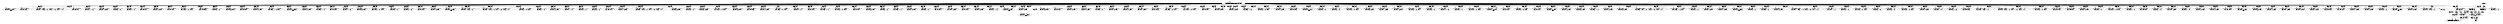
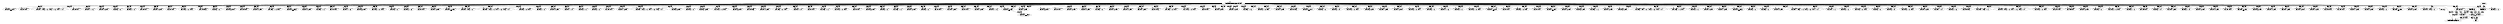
(1123, 5) -> (1016, 12)
(779, 7) -> (779, 7)
